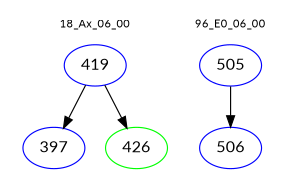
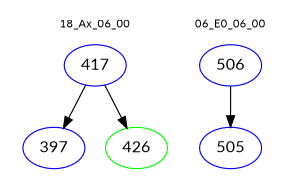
(231, 25) -> (231, 25)
(95, 65) -> (95, 65)
(231, 101) -> (231, 101)
